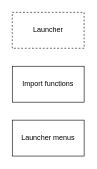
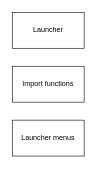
(48, 30) -> (48, 30)
